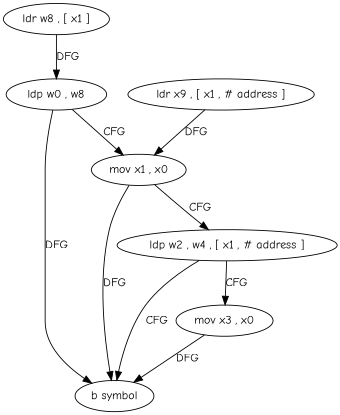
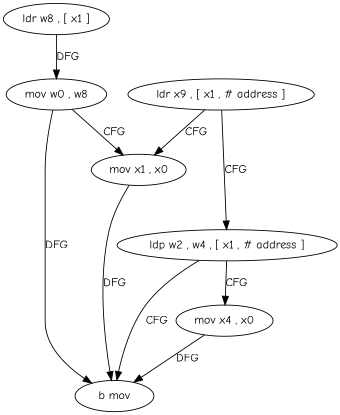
(56, 94) -> (56, 94)
(196, 132) -> (196, 132)
(178, 205) -> (224, 165)
(225, 321) -> (225, 321)
(114, 396) -> (114, 396)
